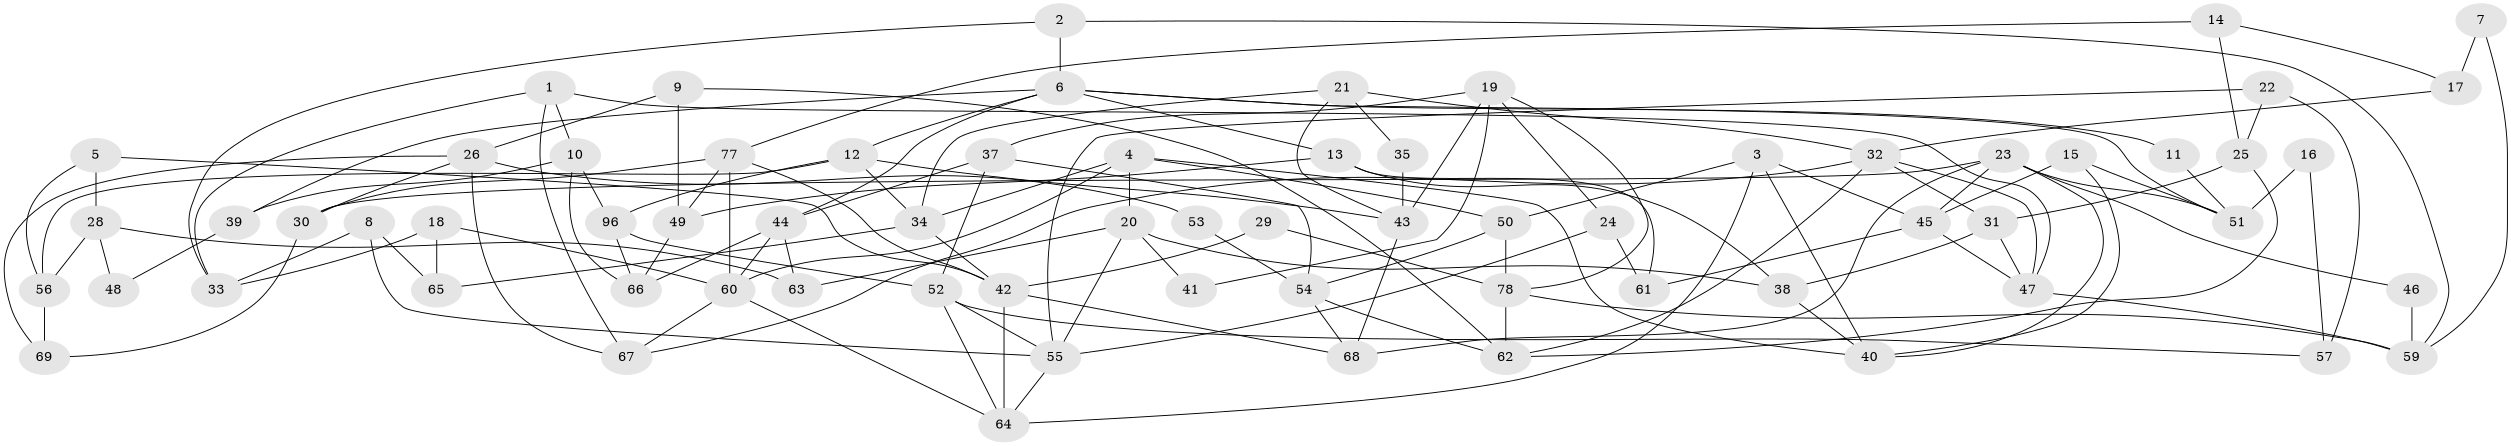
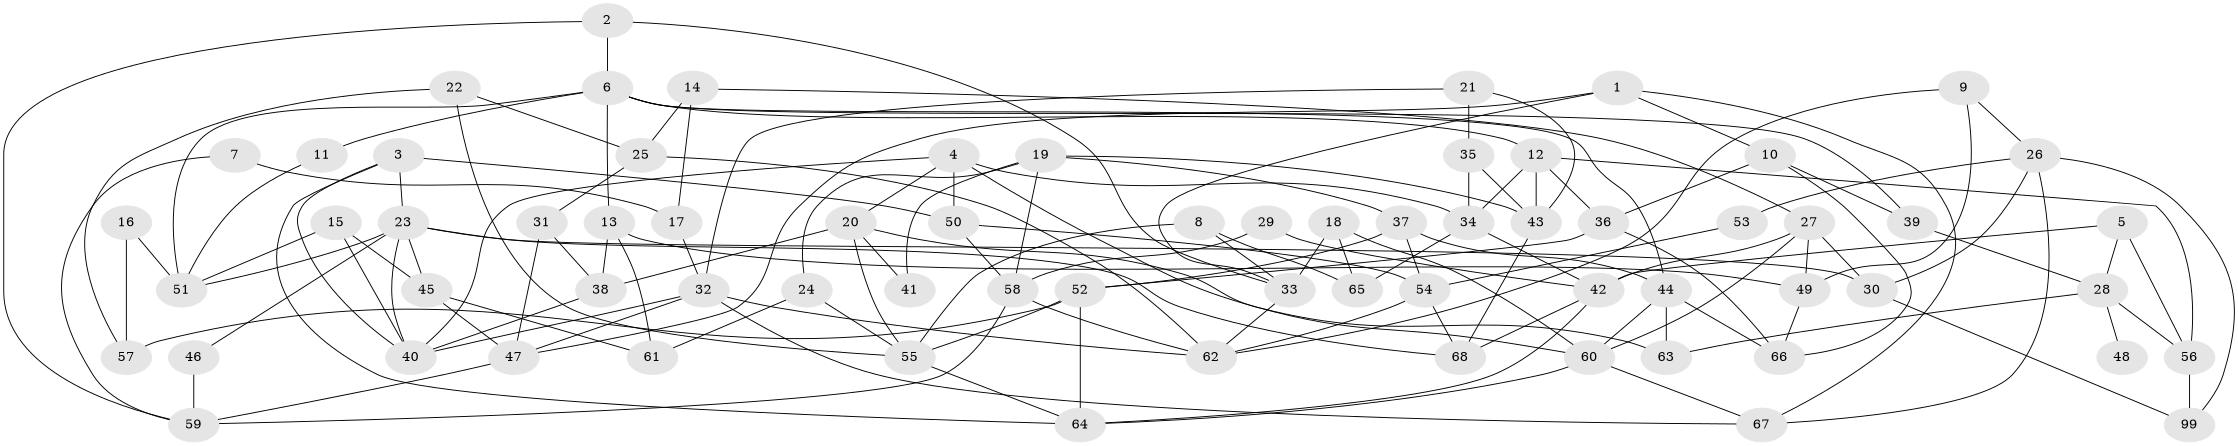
(1164, 104) -> (1469, 189)
(730, 155) -> (1810, 223)
(1835, 187) -> (401, 191)
(1934, 189) -> (533, 329)
(611, 223) -> (1604, 223)
(174, 257) -> (2008, 257)
(1506, 290) -> (1013, 290)
none -> (1254, 321)
(45, 358) -> (2190, 425)
